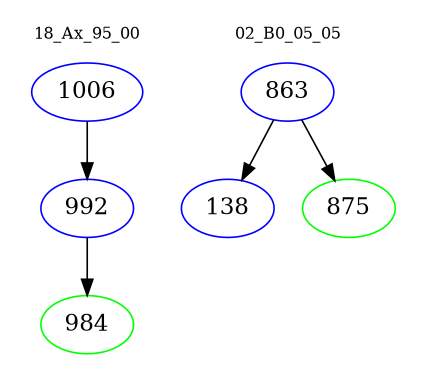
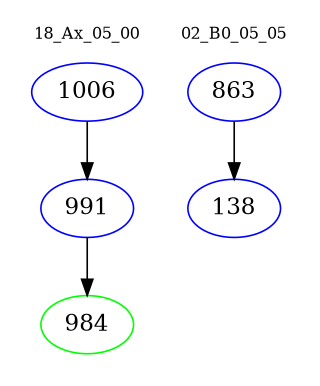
(87, 35) -> (87, 35)
(87, 208) -> (87, 208)
(349, 208) -> none
